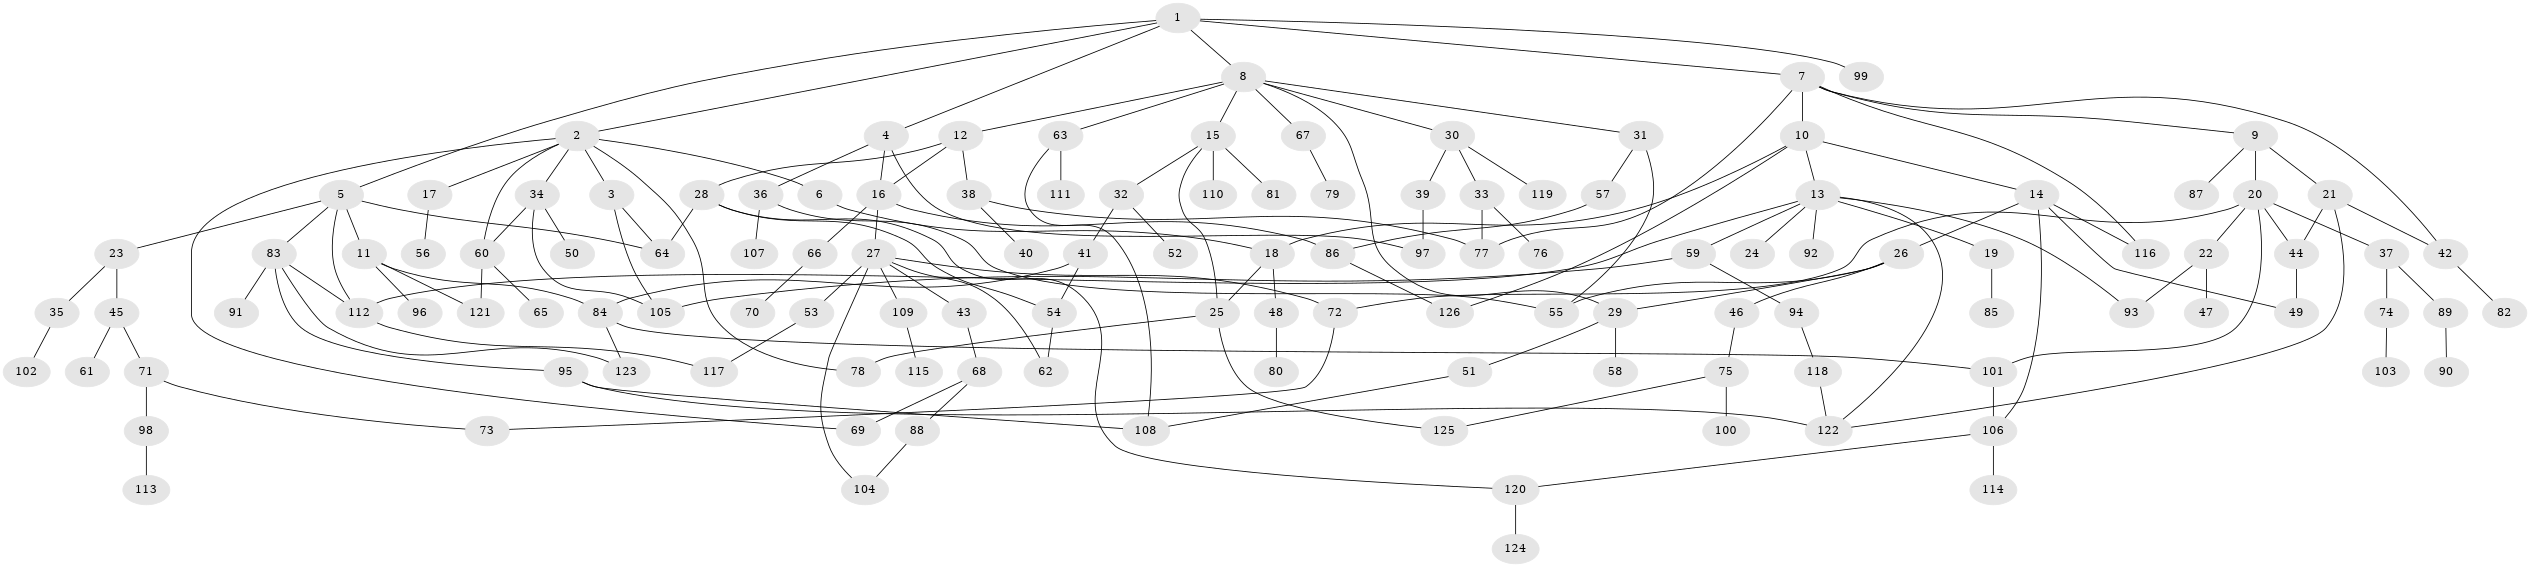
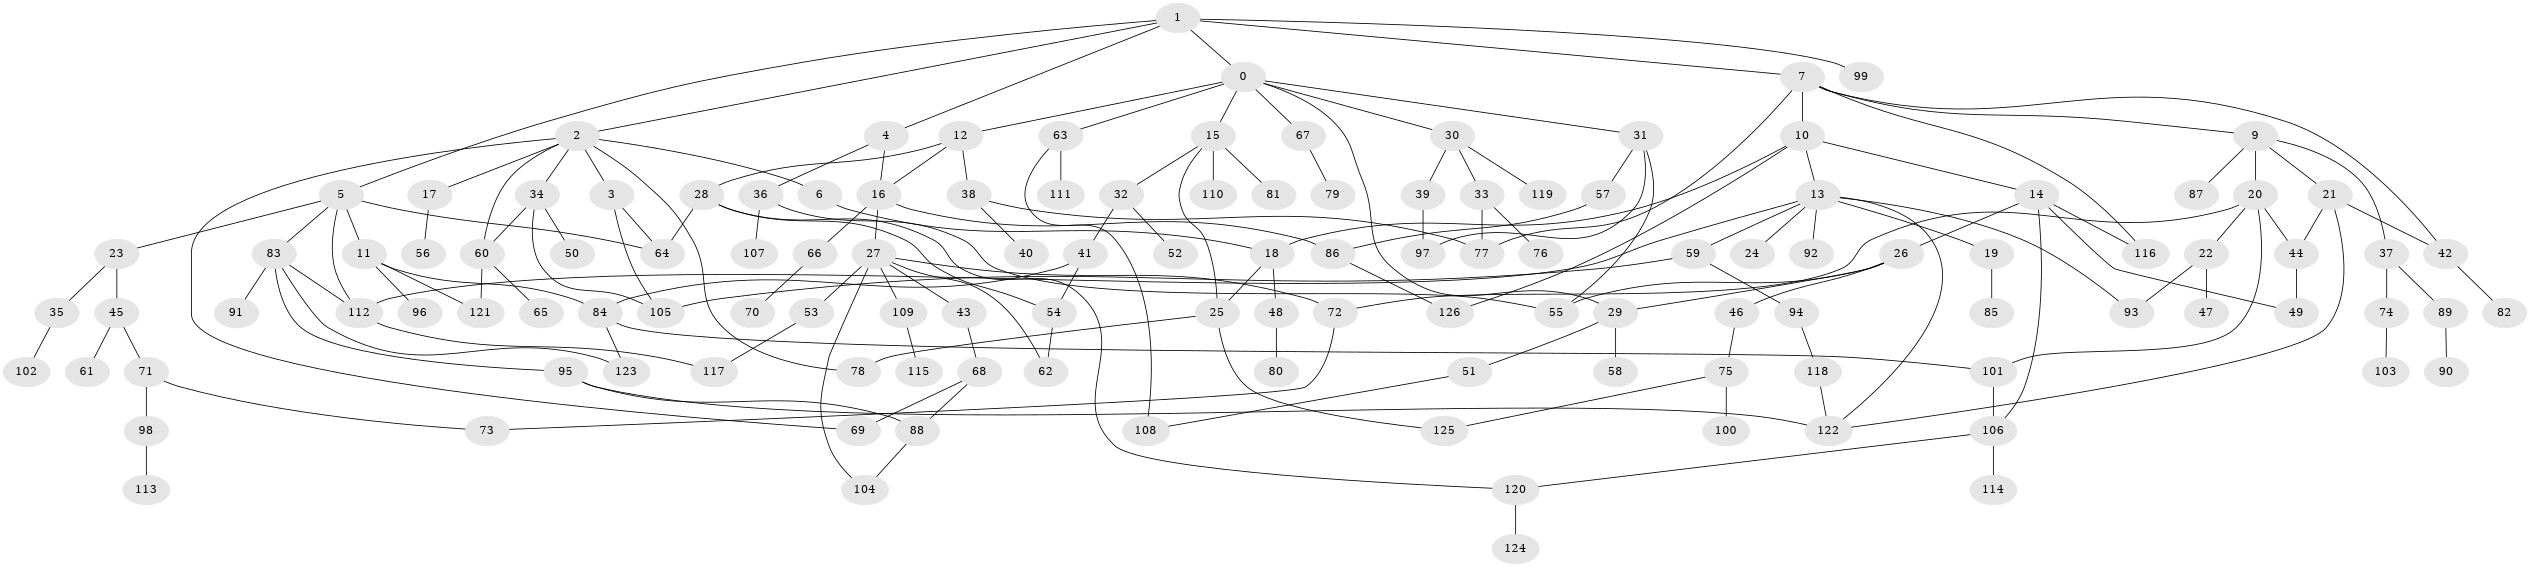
(1244, 77) -> (1244, 77)
(2321, 225) -> (2349, 171)
(1227, 236) -> (1571, 239)
(757, 402) -> (750, 401)
